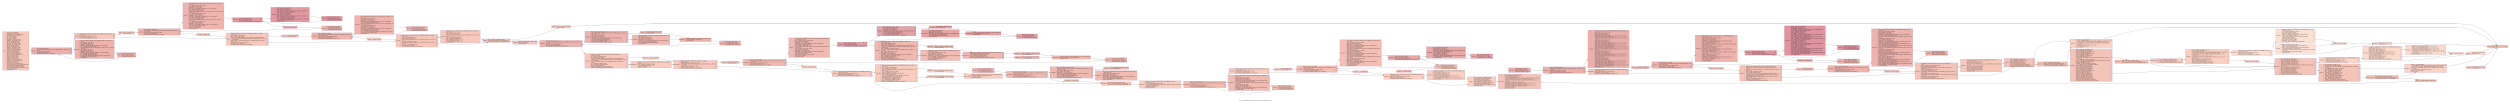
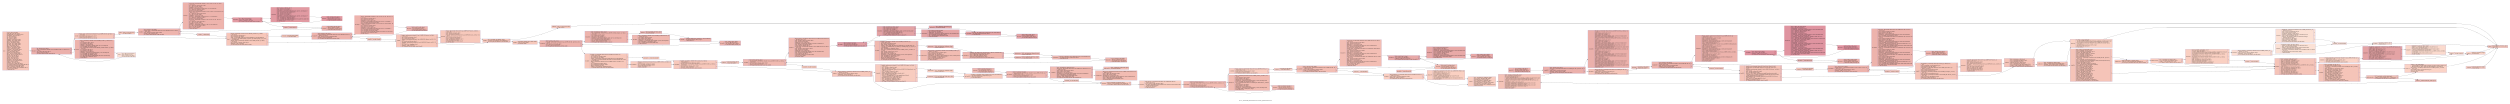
(2382, 53) -> (2382, 53)
(127, 55) -> (127, 55)
